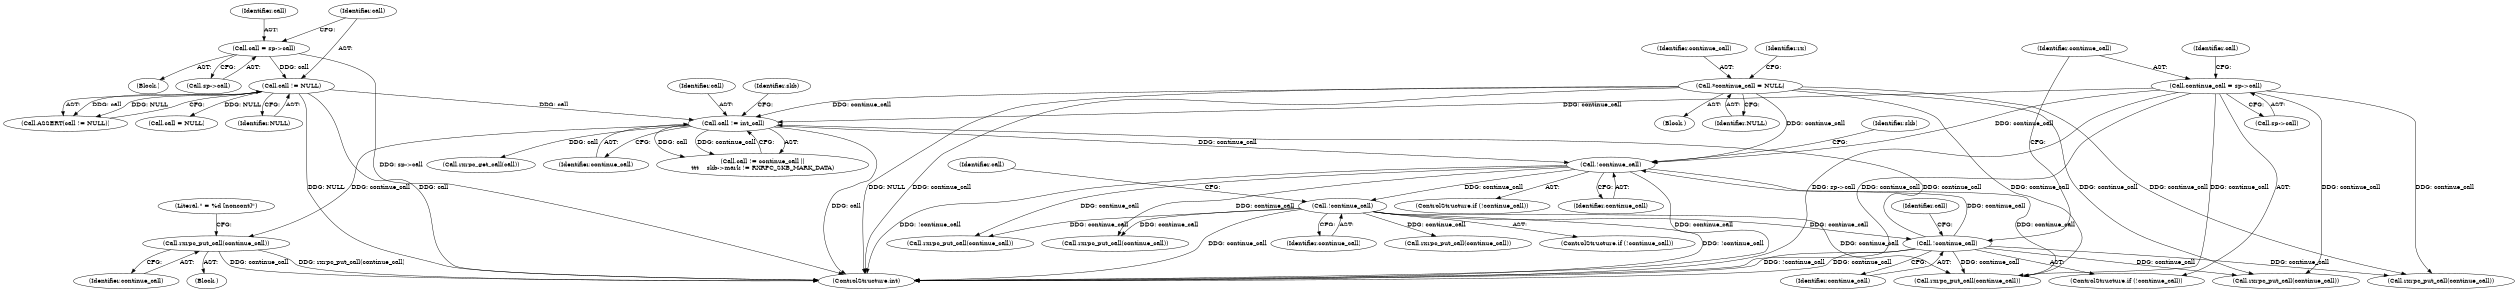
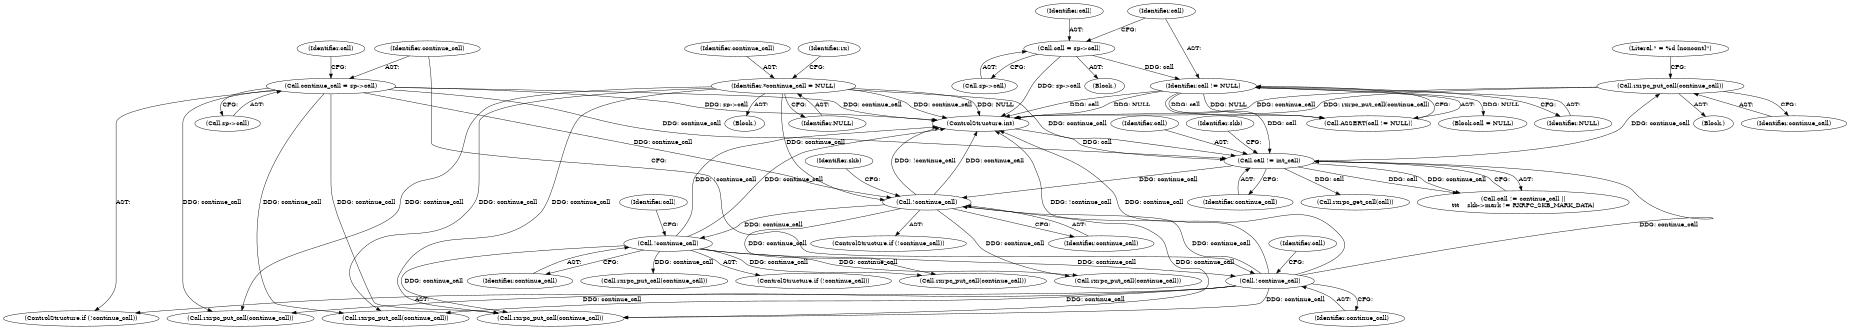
(292, 86) -> (1203, 86)
(1740, 86) -> (783, 86)
(177, 124) -> (1483, 124)
(873, 176) -> (1096, 149)
